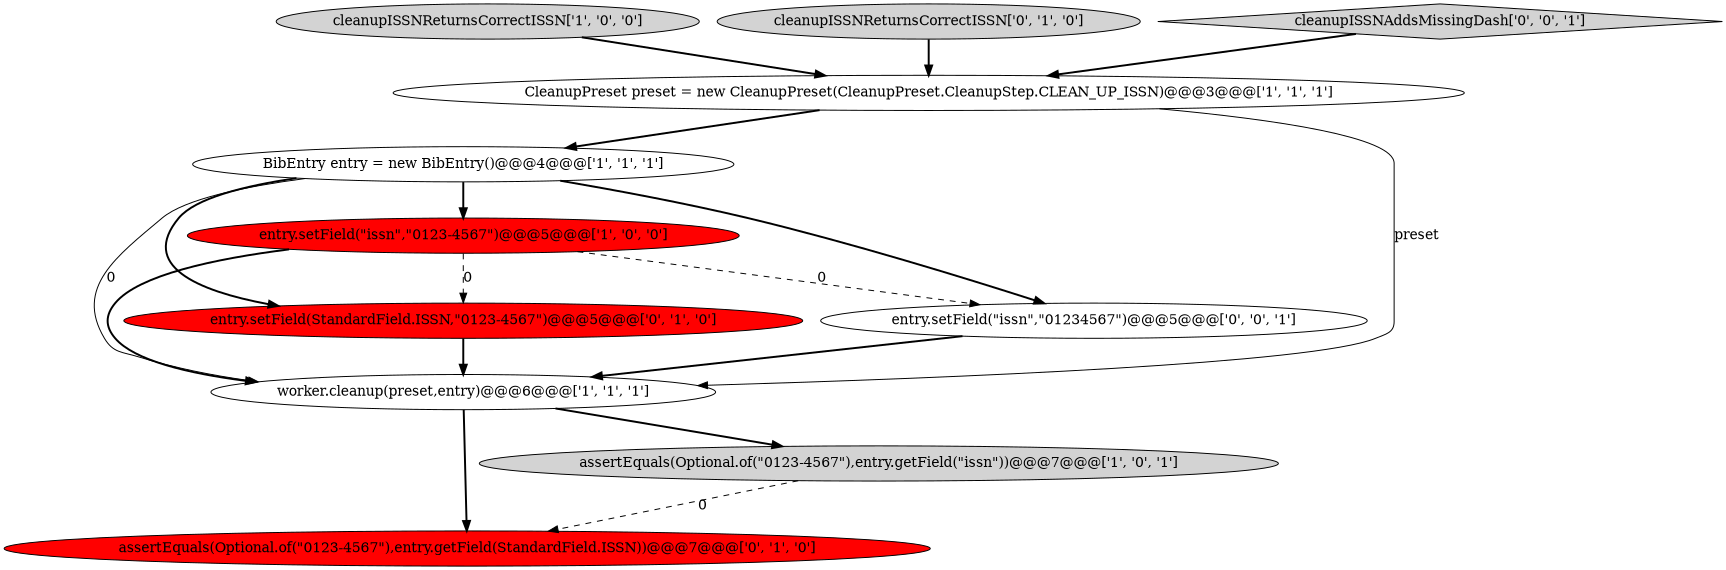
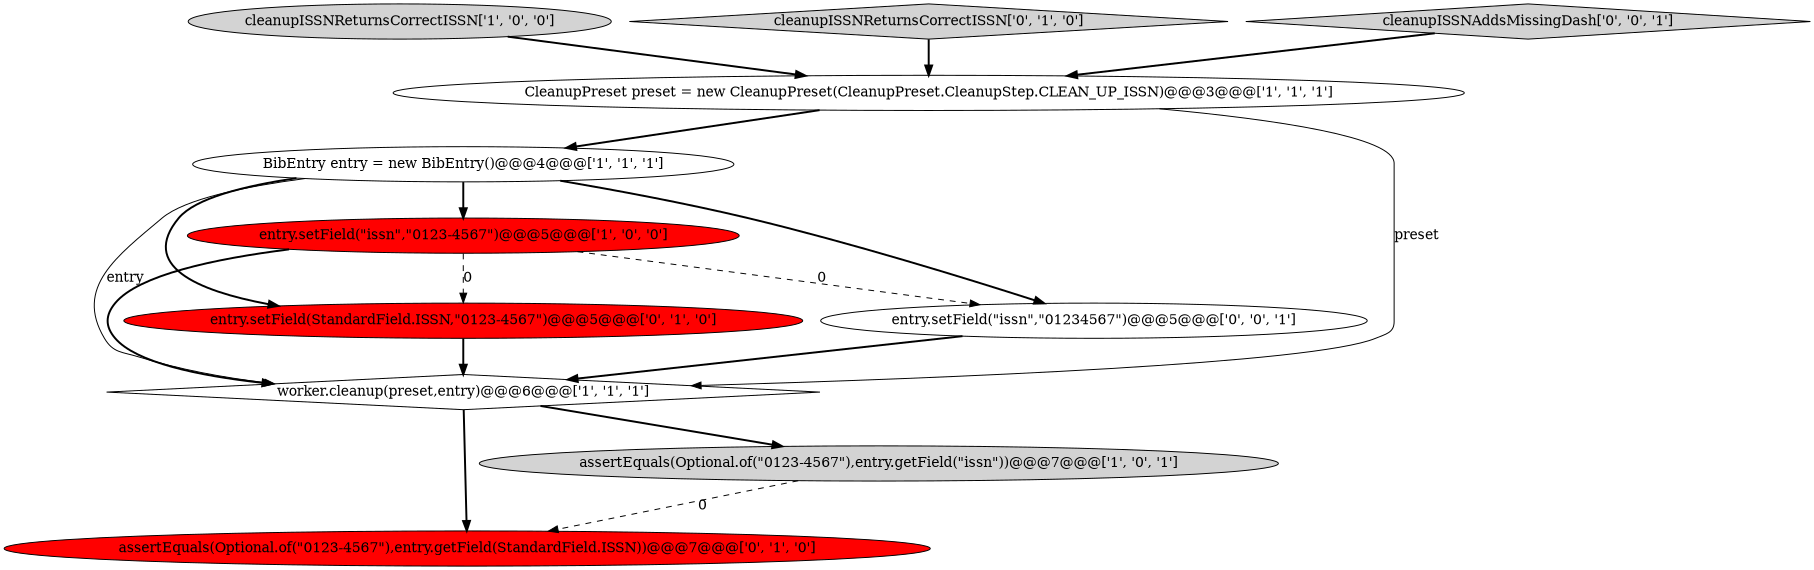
(929, 22) -> (929, 22)
(111, 278) -> (125, 278)
(463, 392) -> (463, 392)
